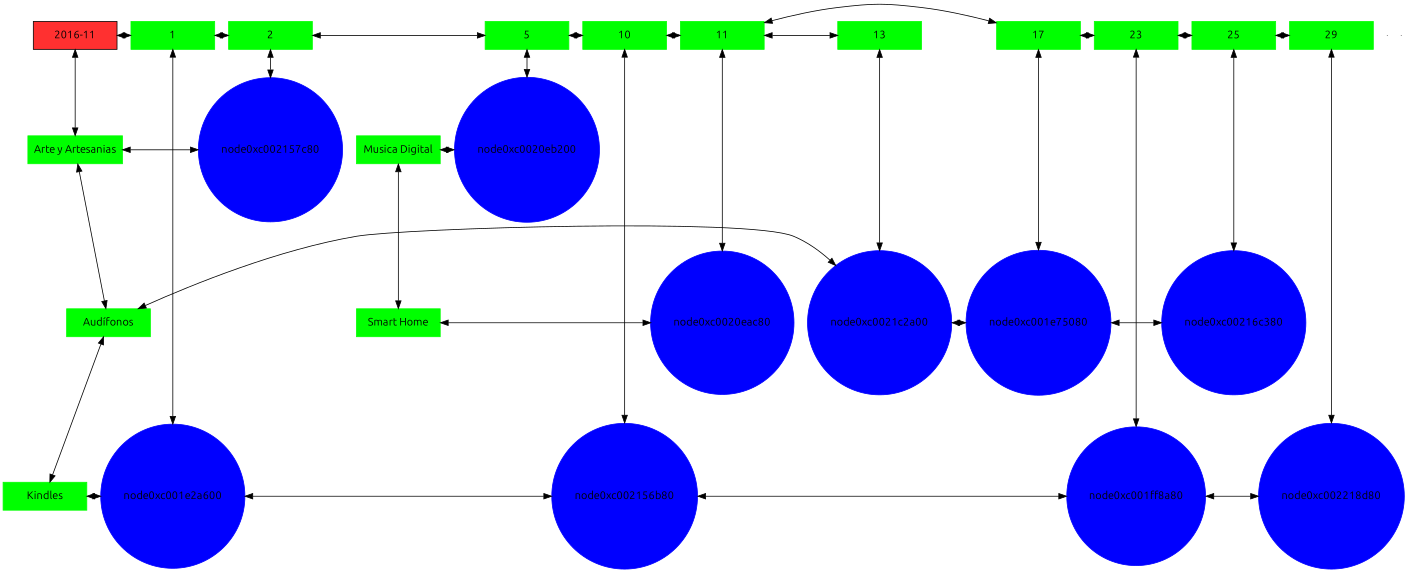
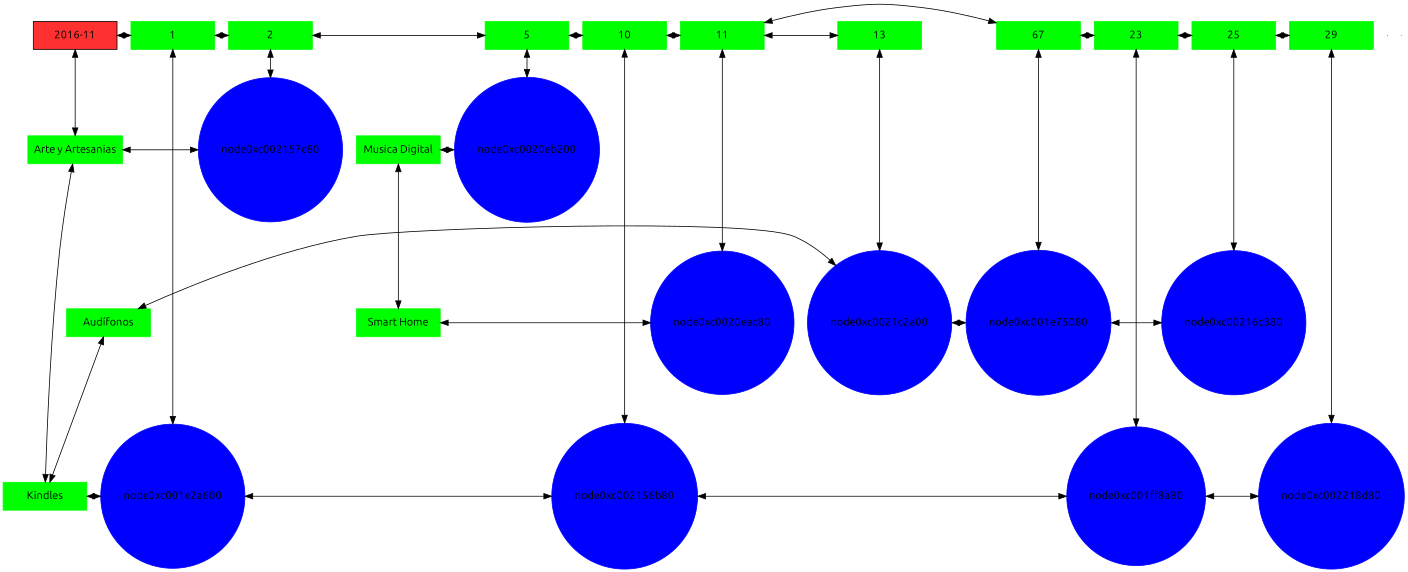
(1038, 35) -> (1038, 35)
(92, 236) -> (53, 322)
